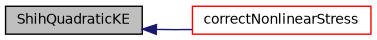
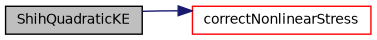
(174, 30) -> (160, 11)
